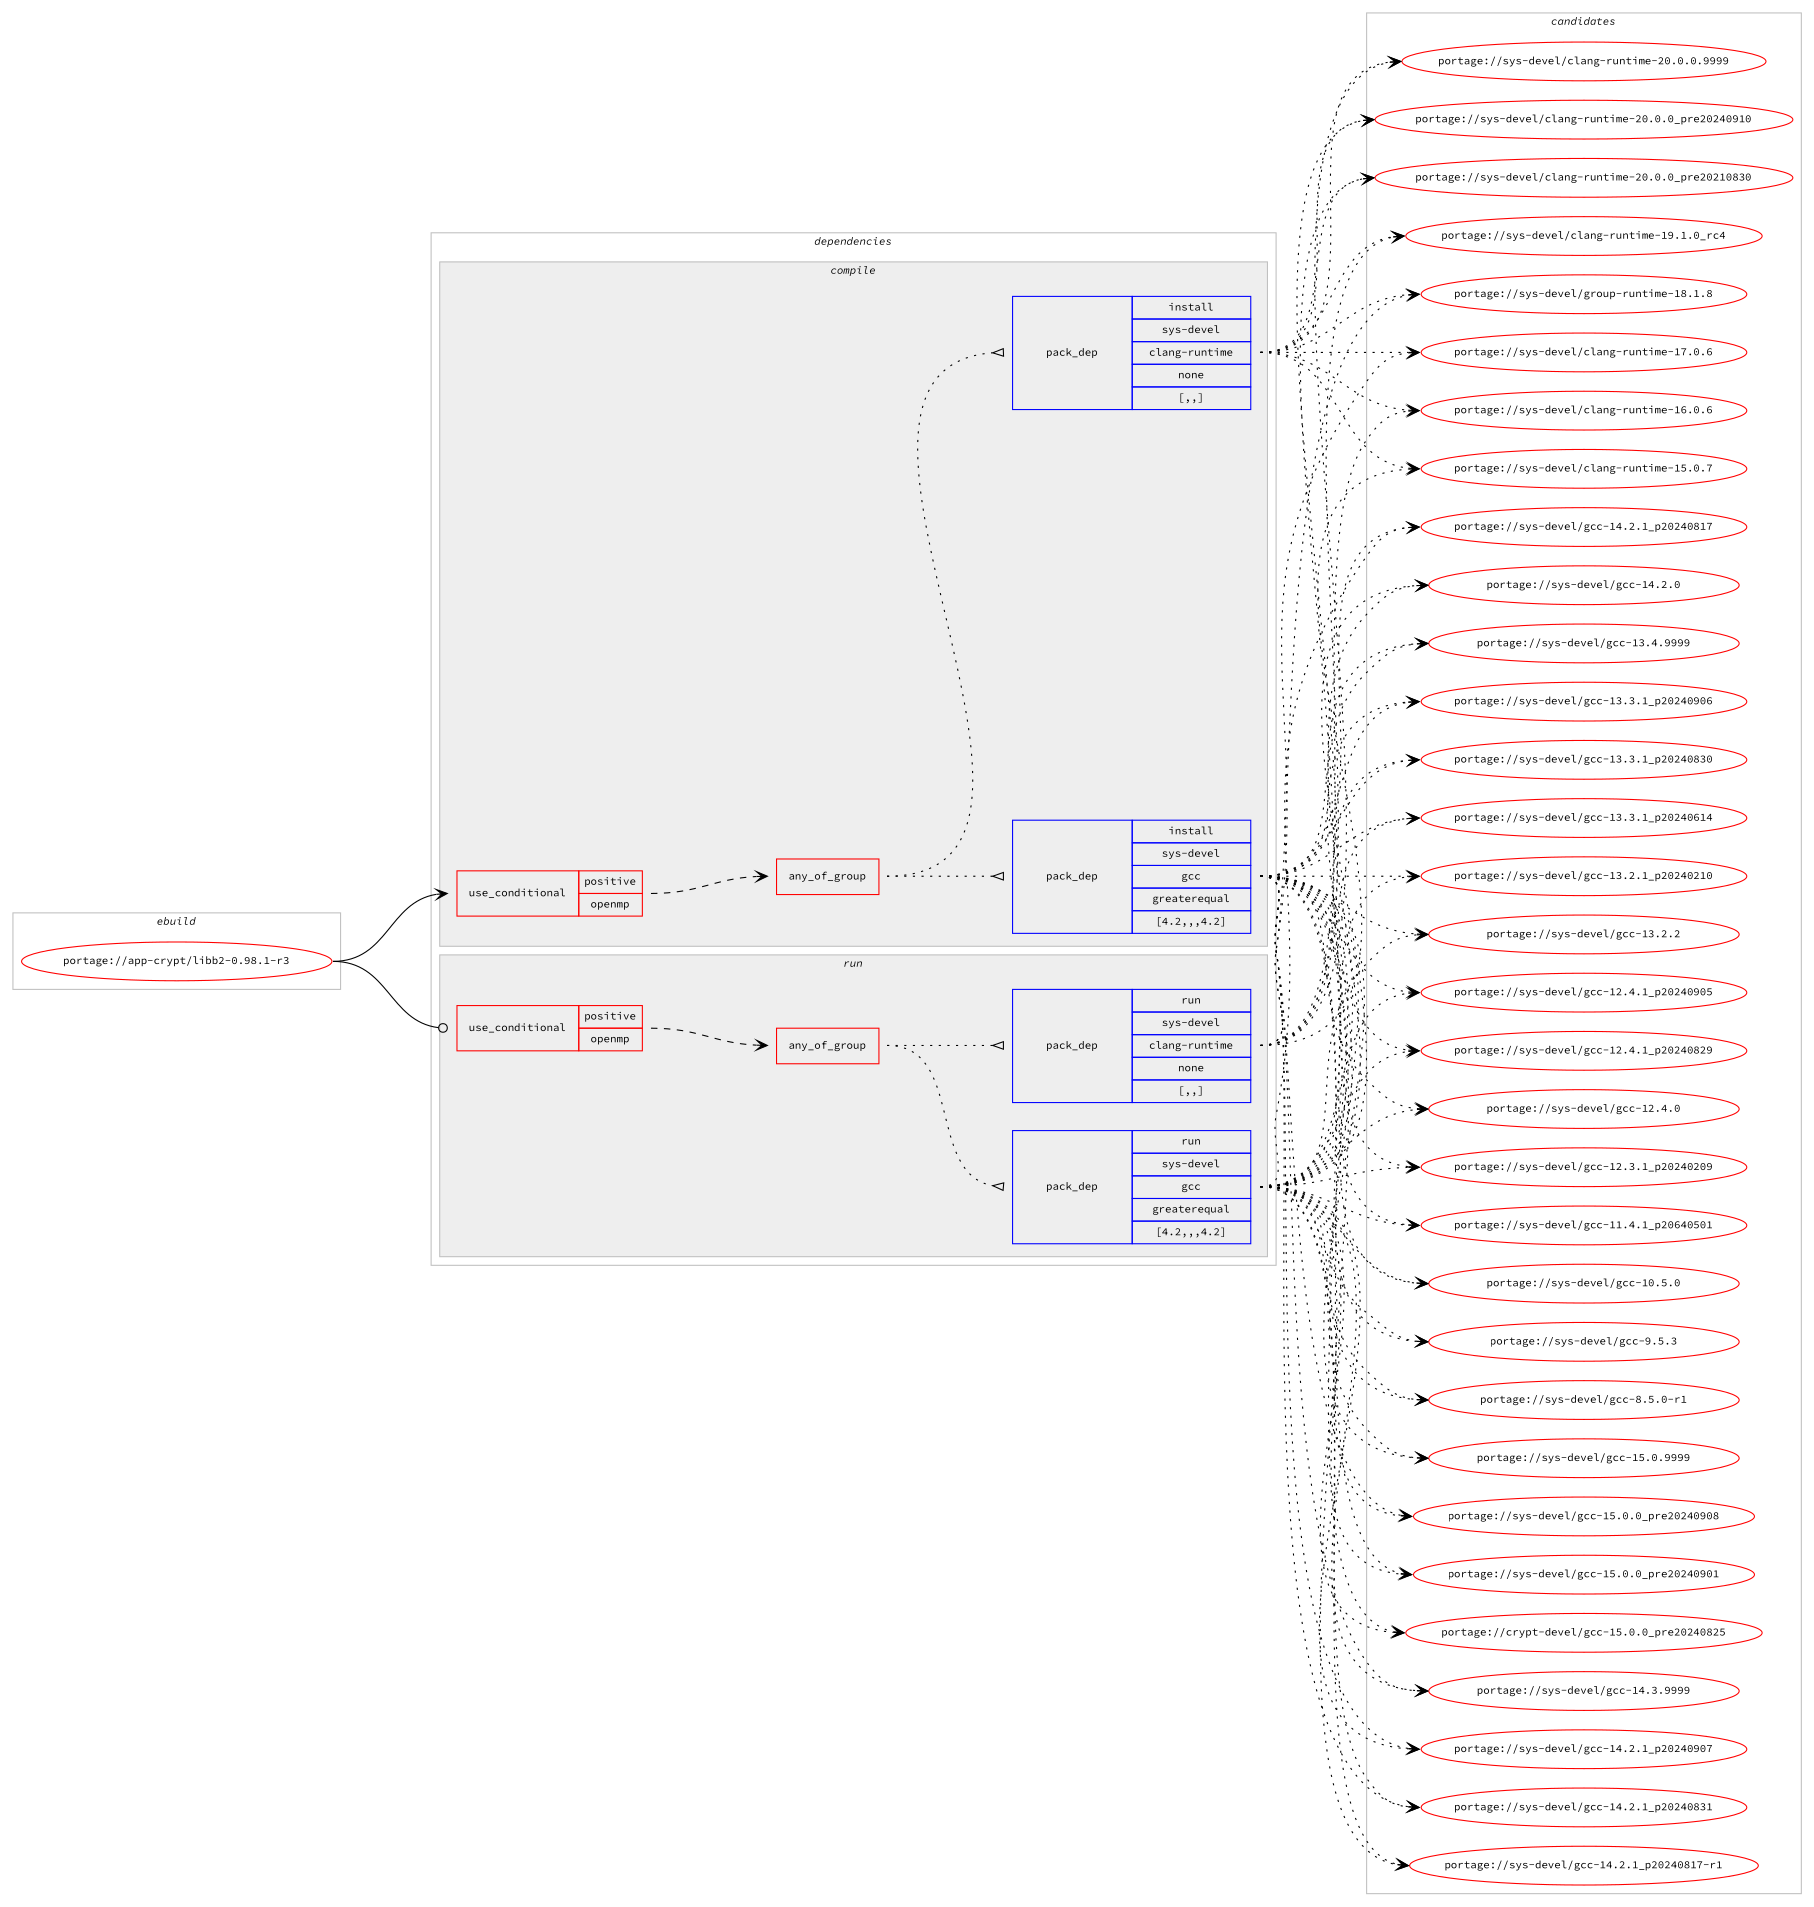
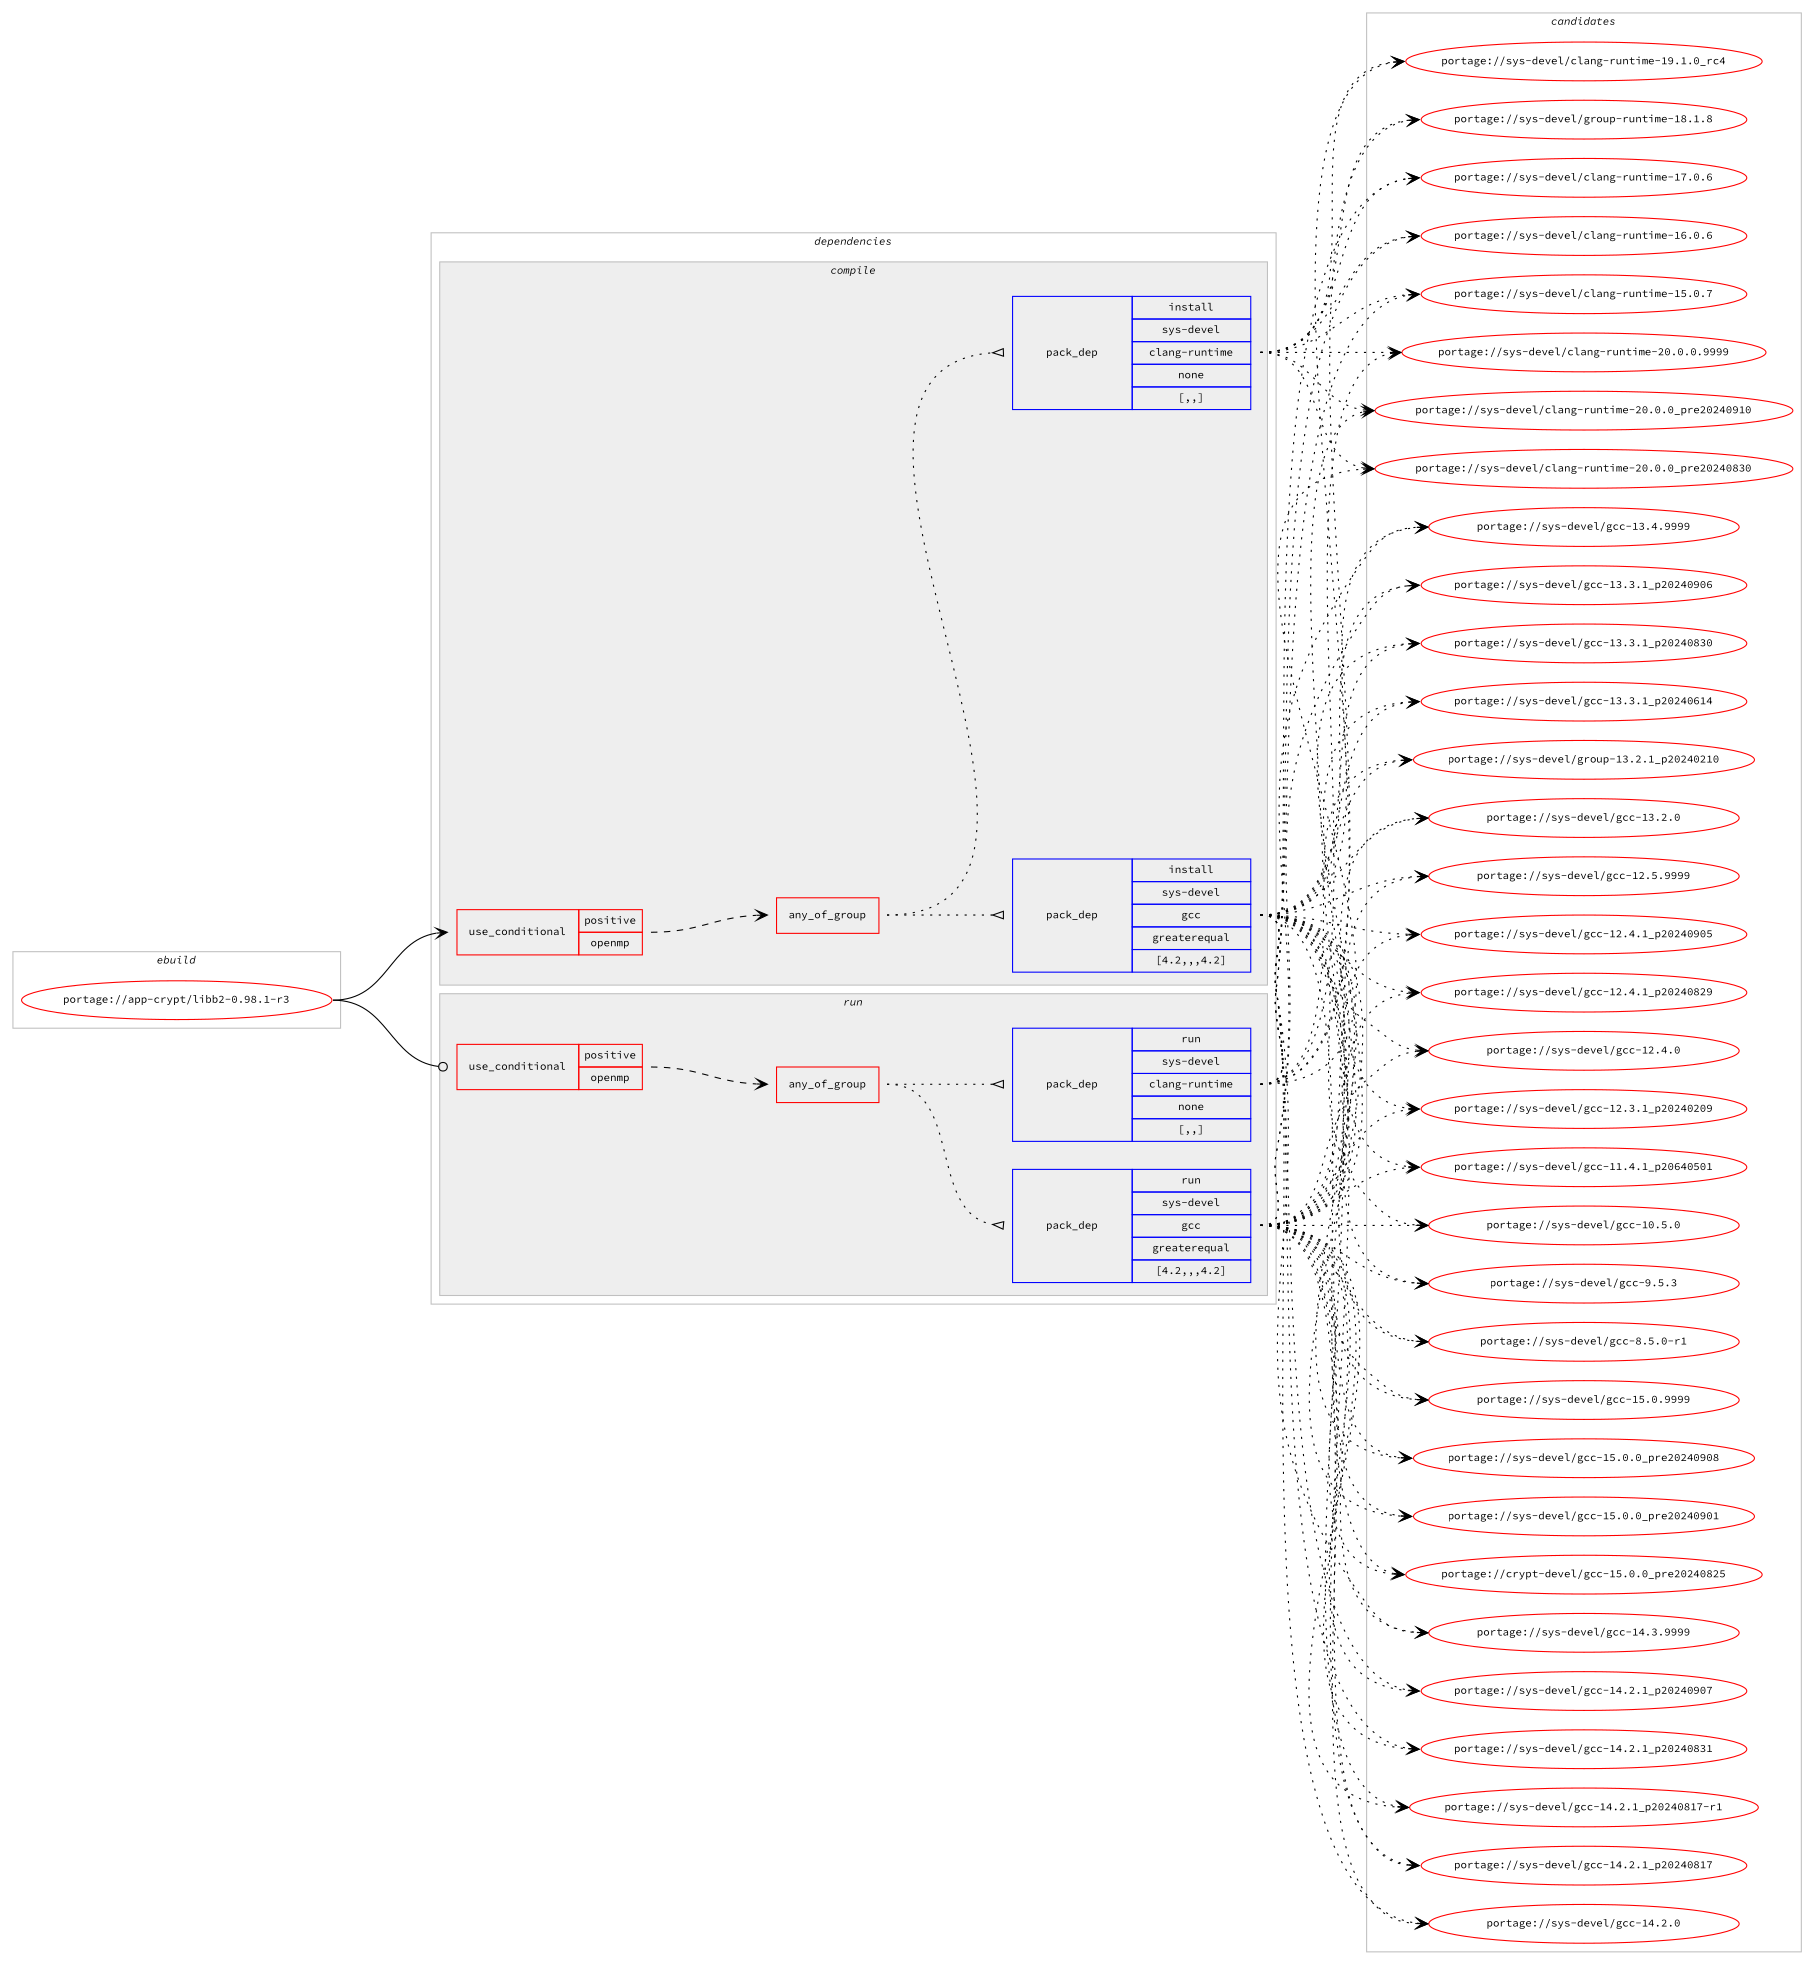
(1584, 178) -> (1584, 469)
none -> (1584, 876)
(1584, 876) -> (1584, 760)
(1584, 934) -> (1584, 818)
